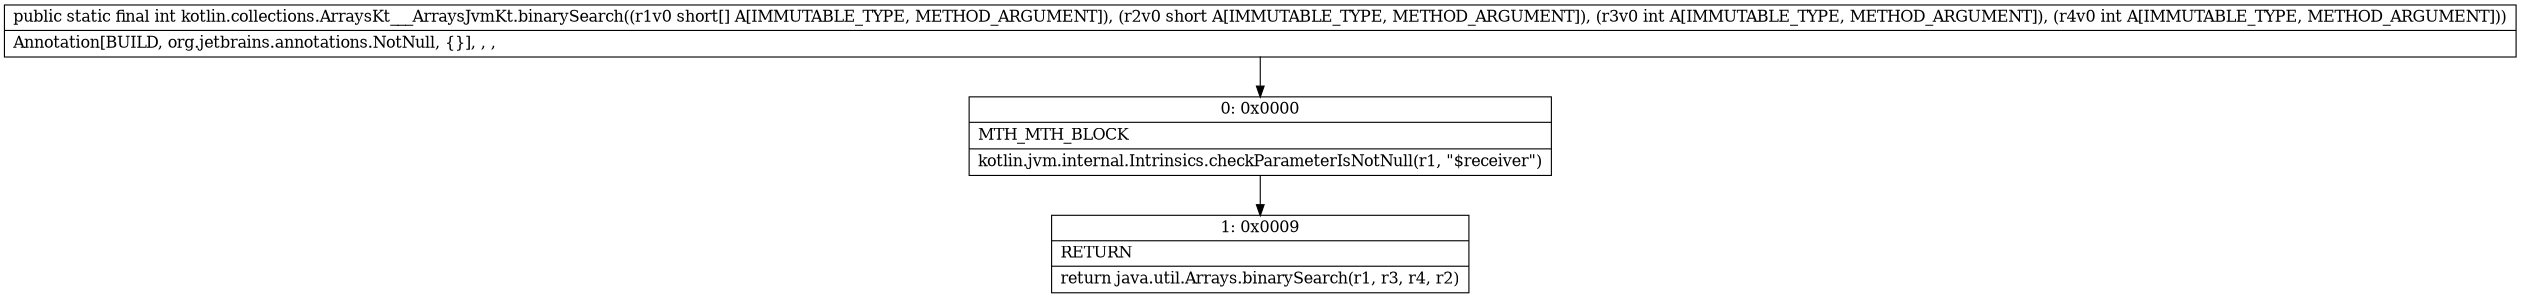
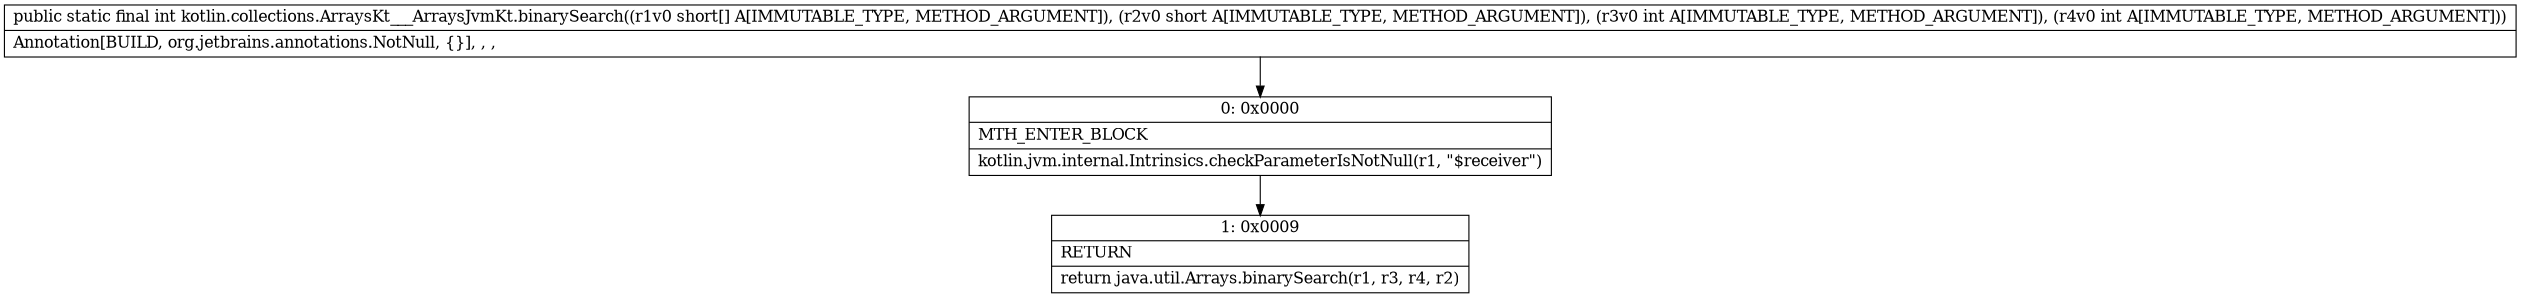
(1053, 135) -> (1063, 135)
